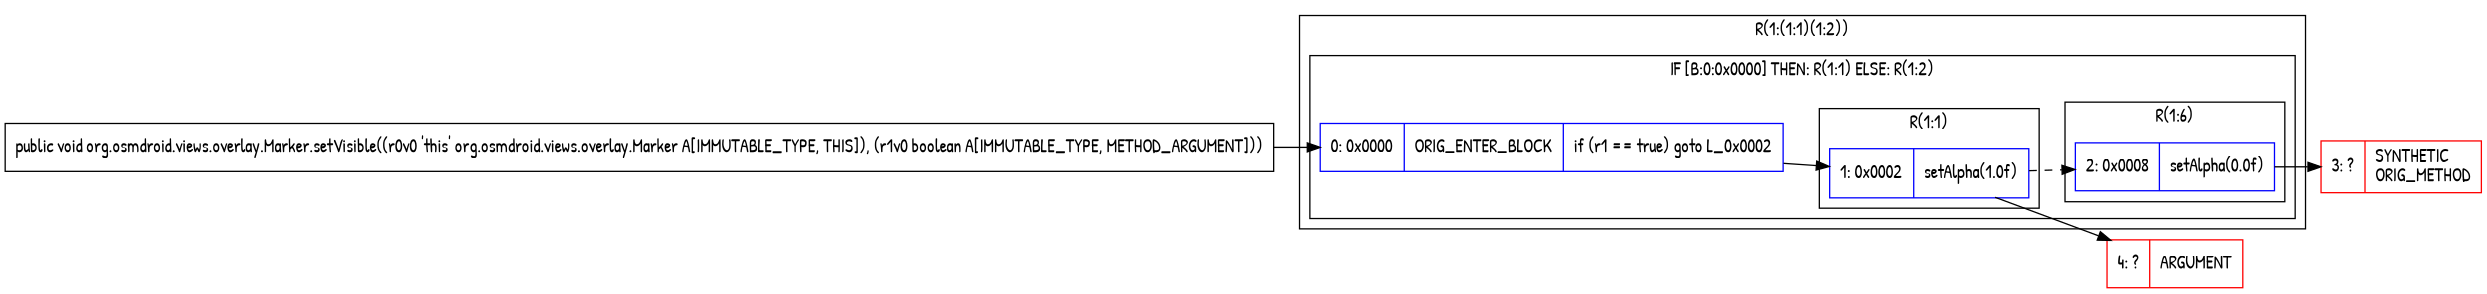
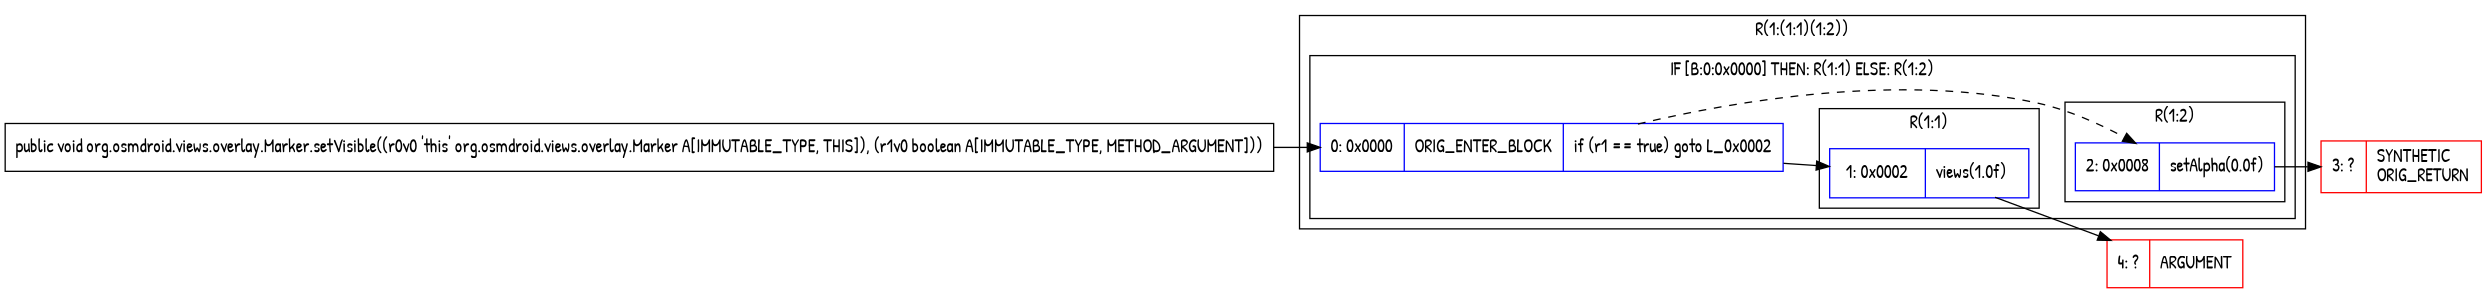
(2175, 117) -> (2175, 117)
(2047, 170) -> (1883, 90)
(1971, 173) -> (1971, 173)
(2423, 176) -> (2423, 176)
